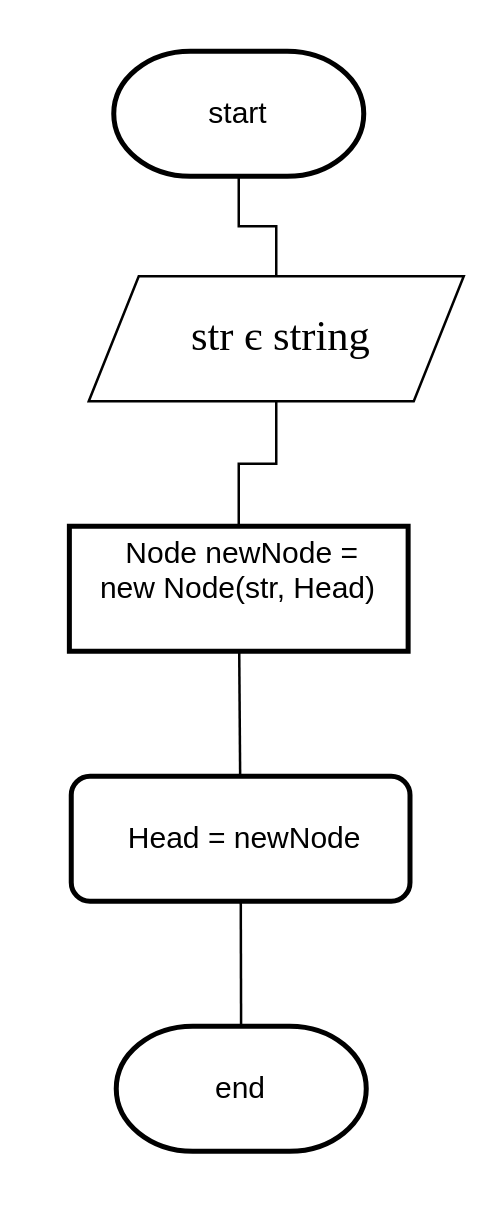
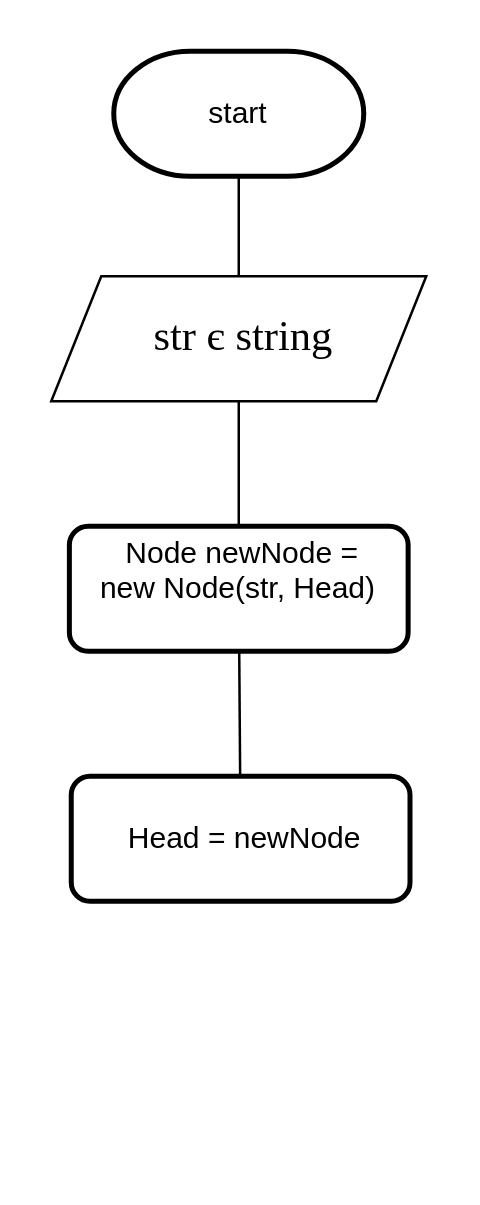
(276, 339) -> (239, 339)
(239, 589) -> (239, 589)
(241, 965) -> none
(241, 1089) -> none
